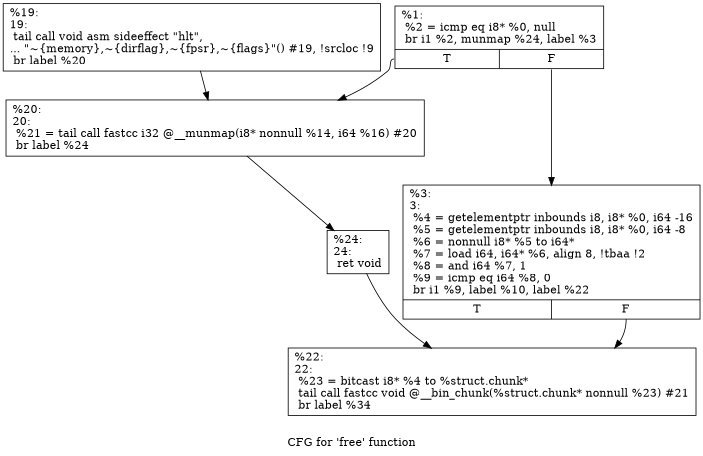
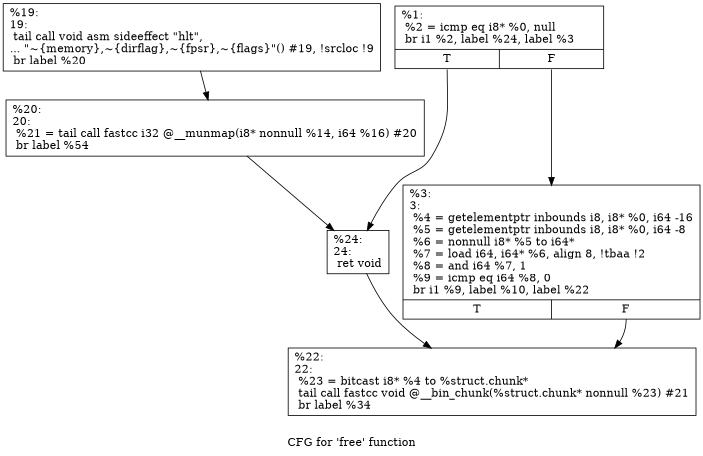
(499, 39) -> (488, 39)
(374, 81) -> (431, 157)
(51, 146) -> (51, 146)
